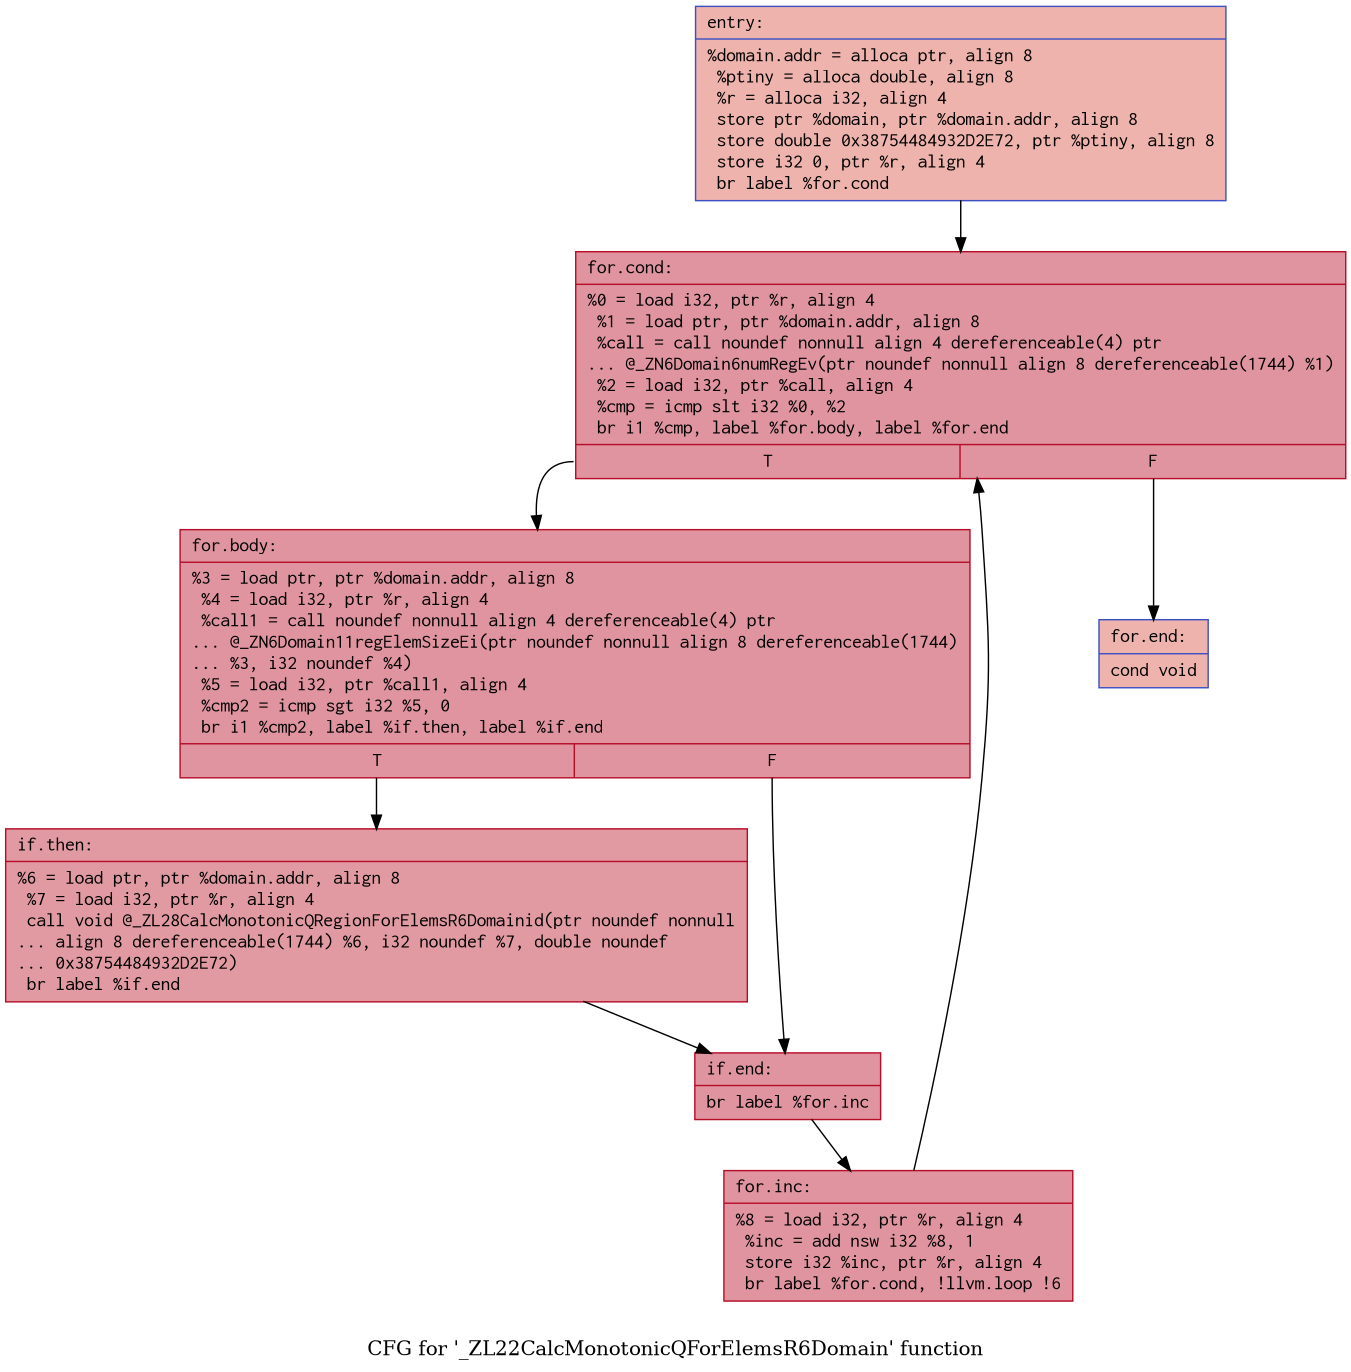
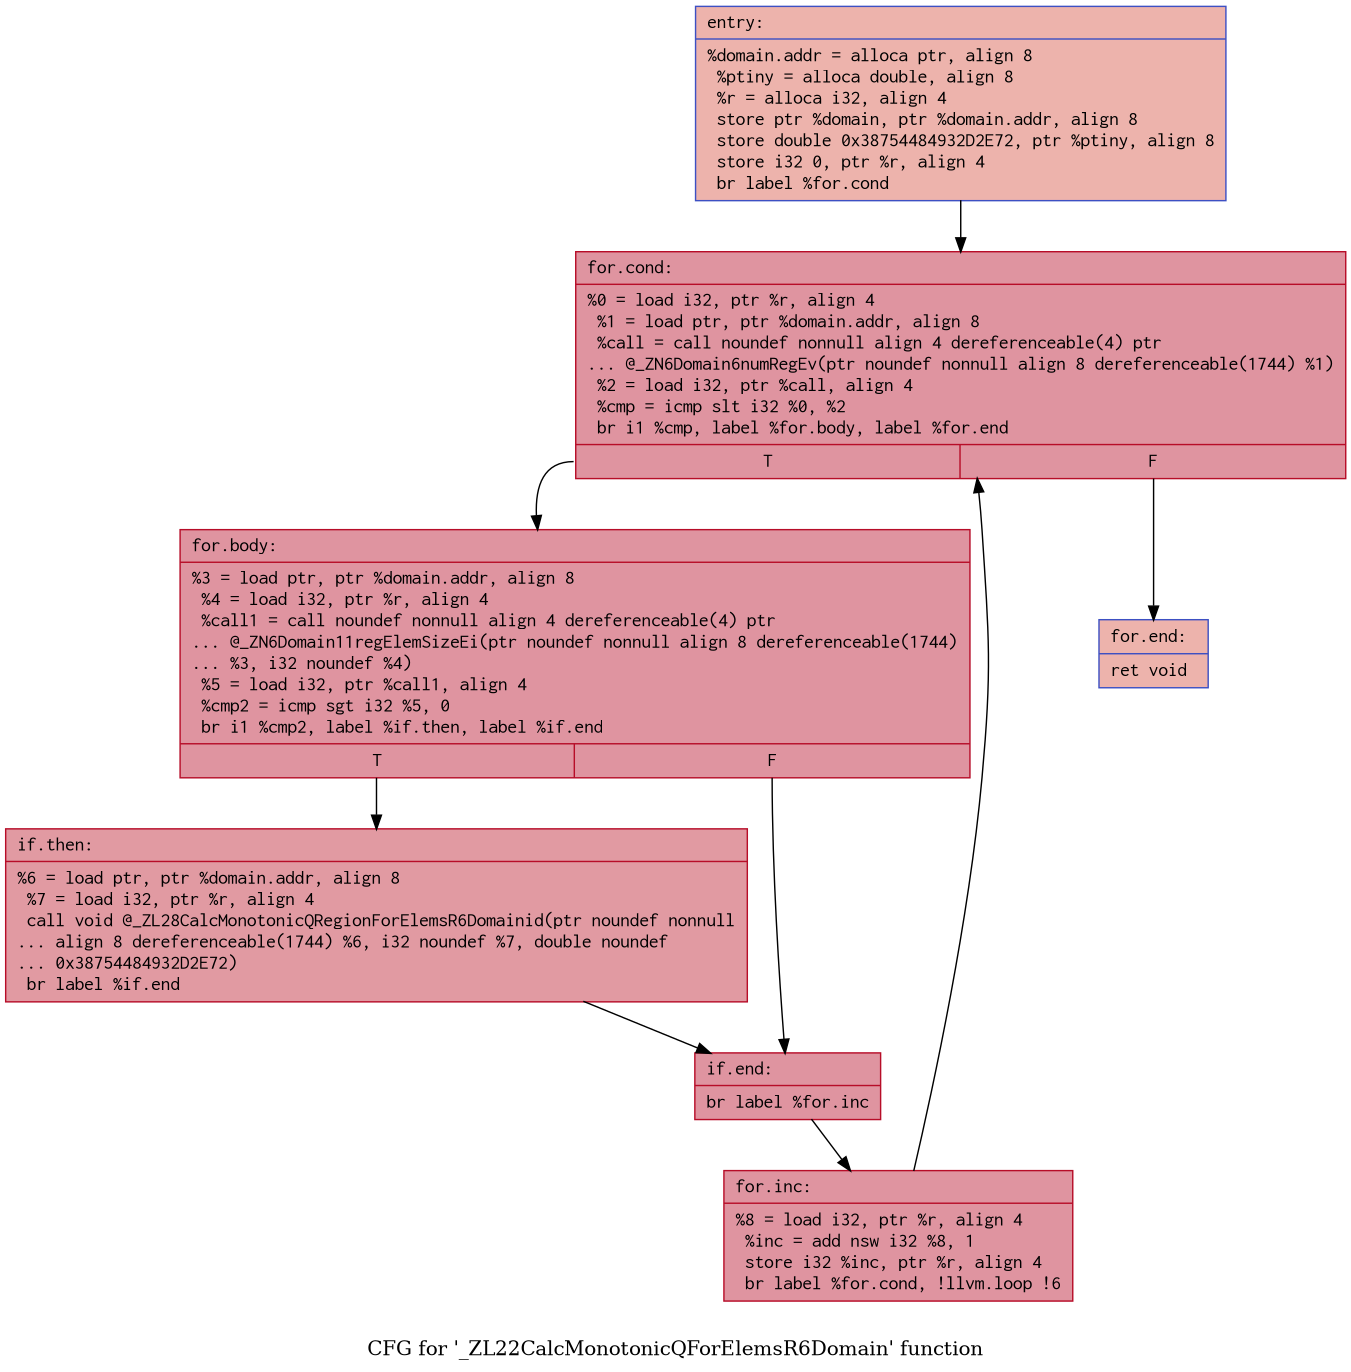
(1154, 670) -> (1149, 670)
